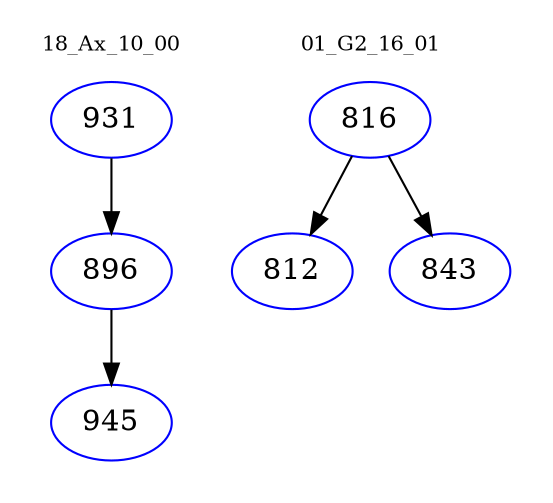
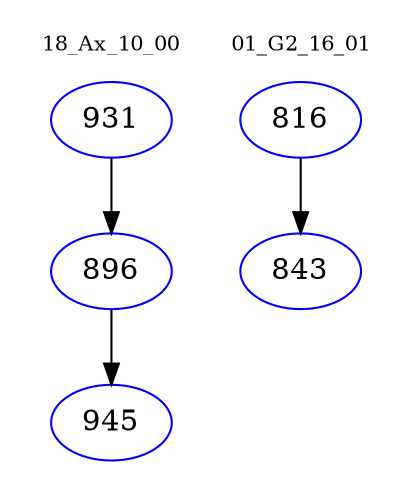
(292, 271) -> none
